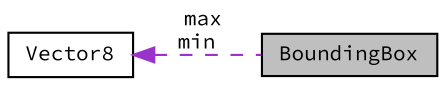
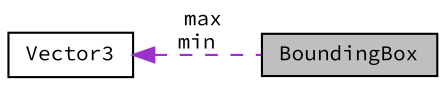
(71, 55) -> (71, 55)
